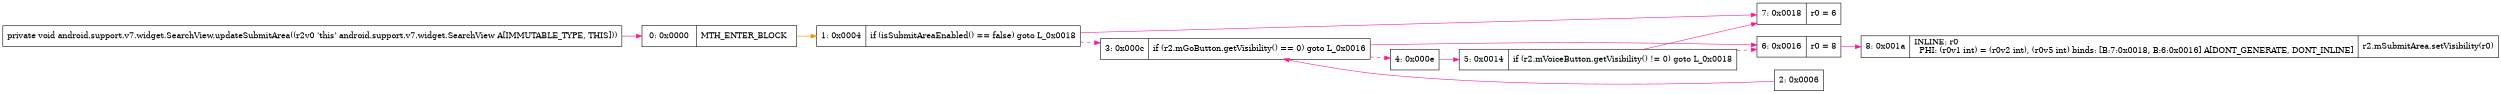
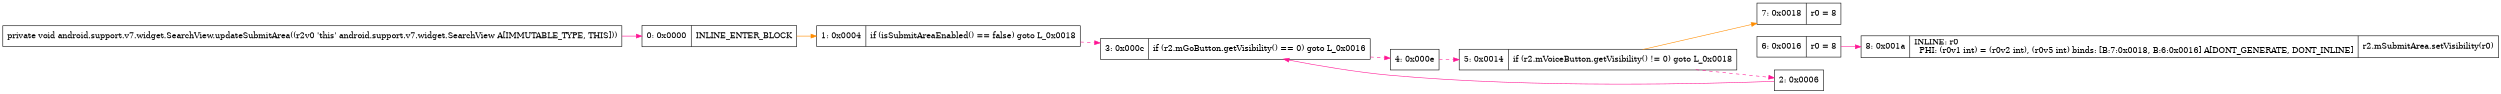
(1824, 13) -> (1824, 13)
(1416, 24) -> none
(744, 36) -> (744, 36)
(1697, 37) -> (1697, 37)
(1561, 43) -> none
(1744, 50) -> (1732, 73)
(1446, 60) -> (1446, 60)
